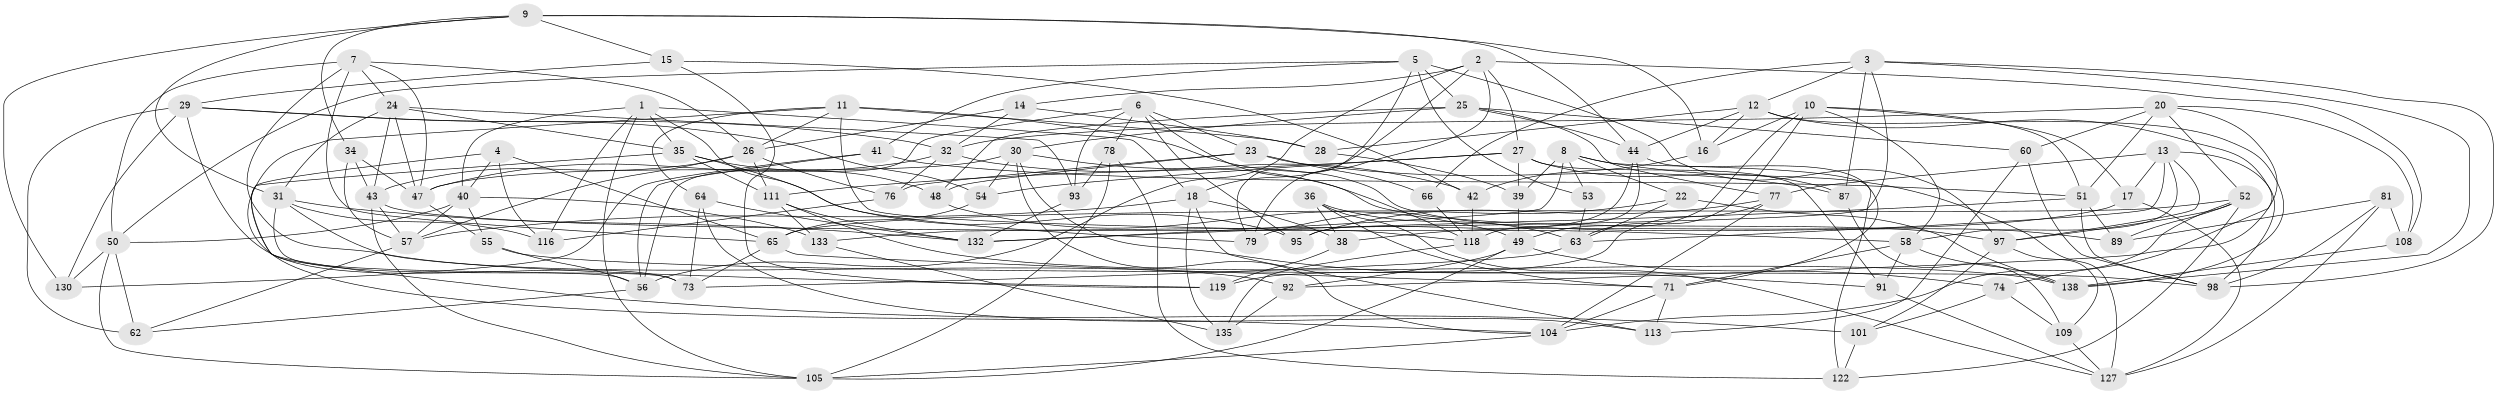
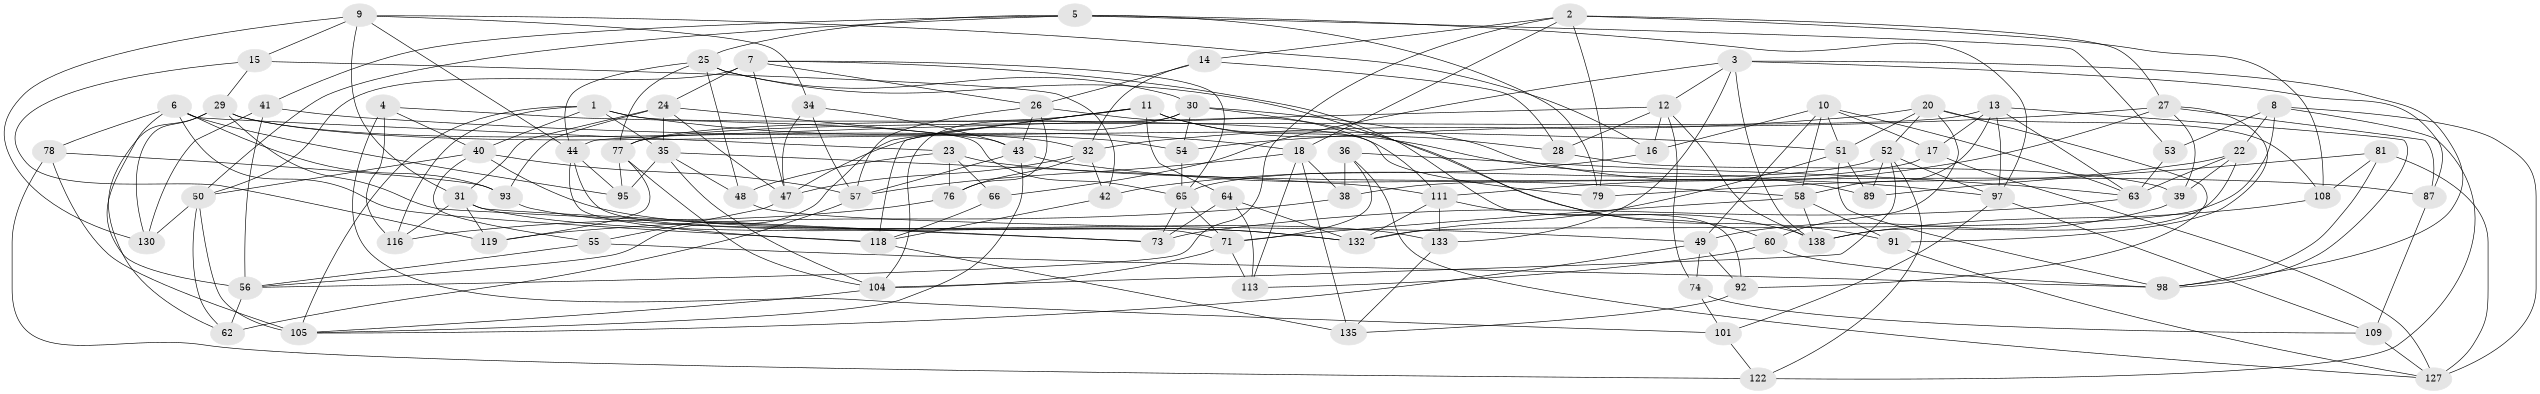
(789, 132) -> (880, 123)
(1545, 170) -> (2210, 174)
